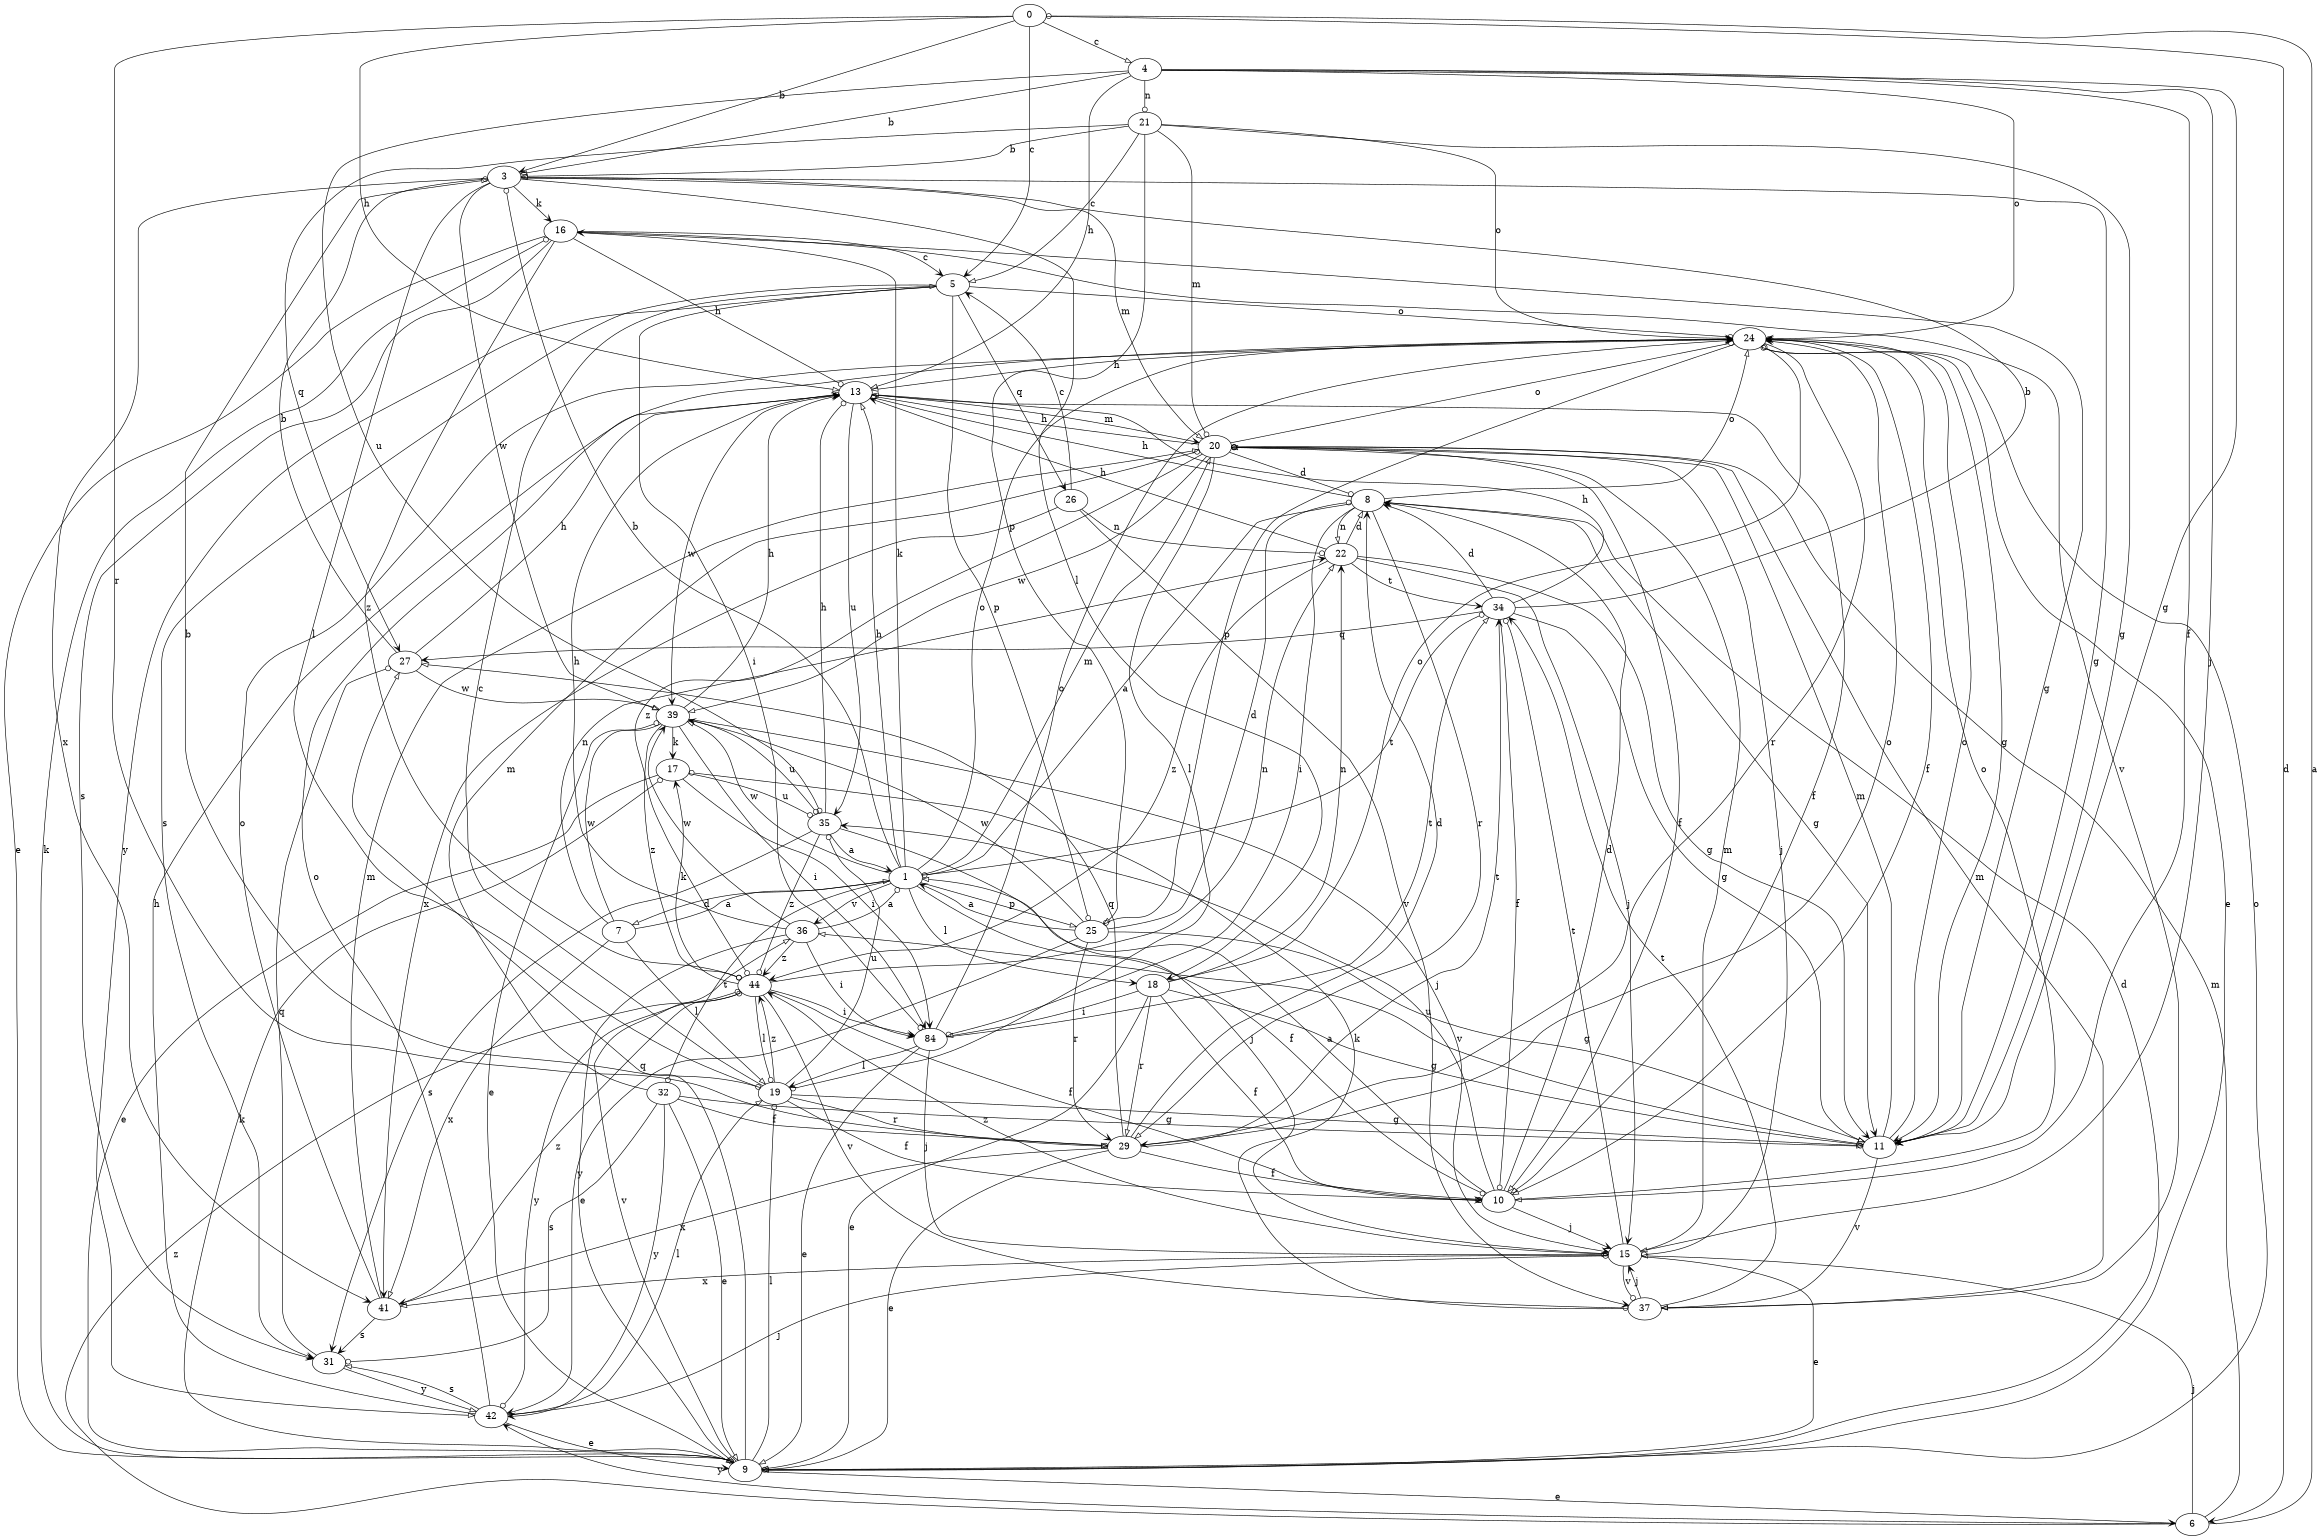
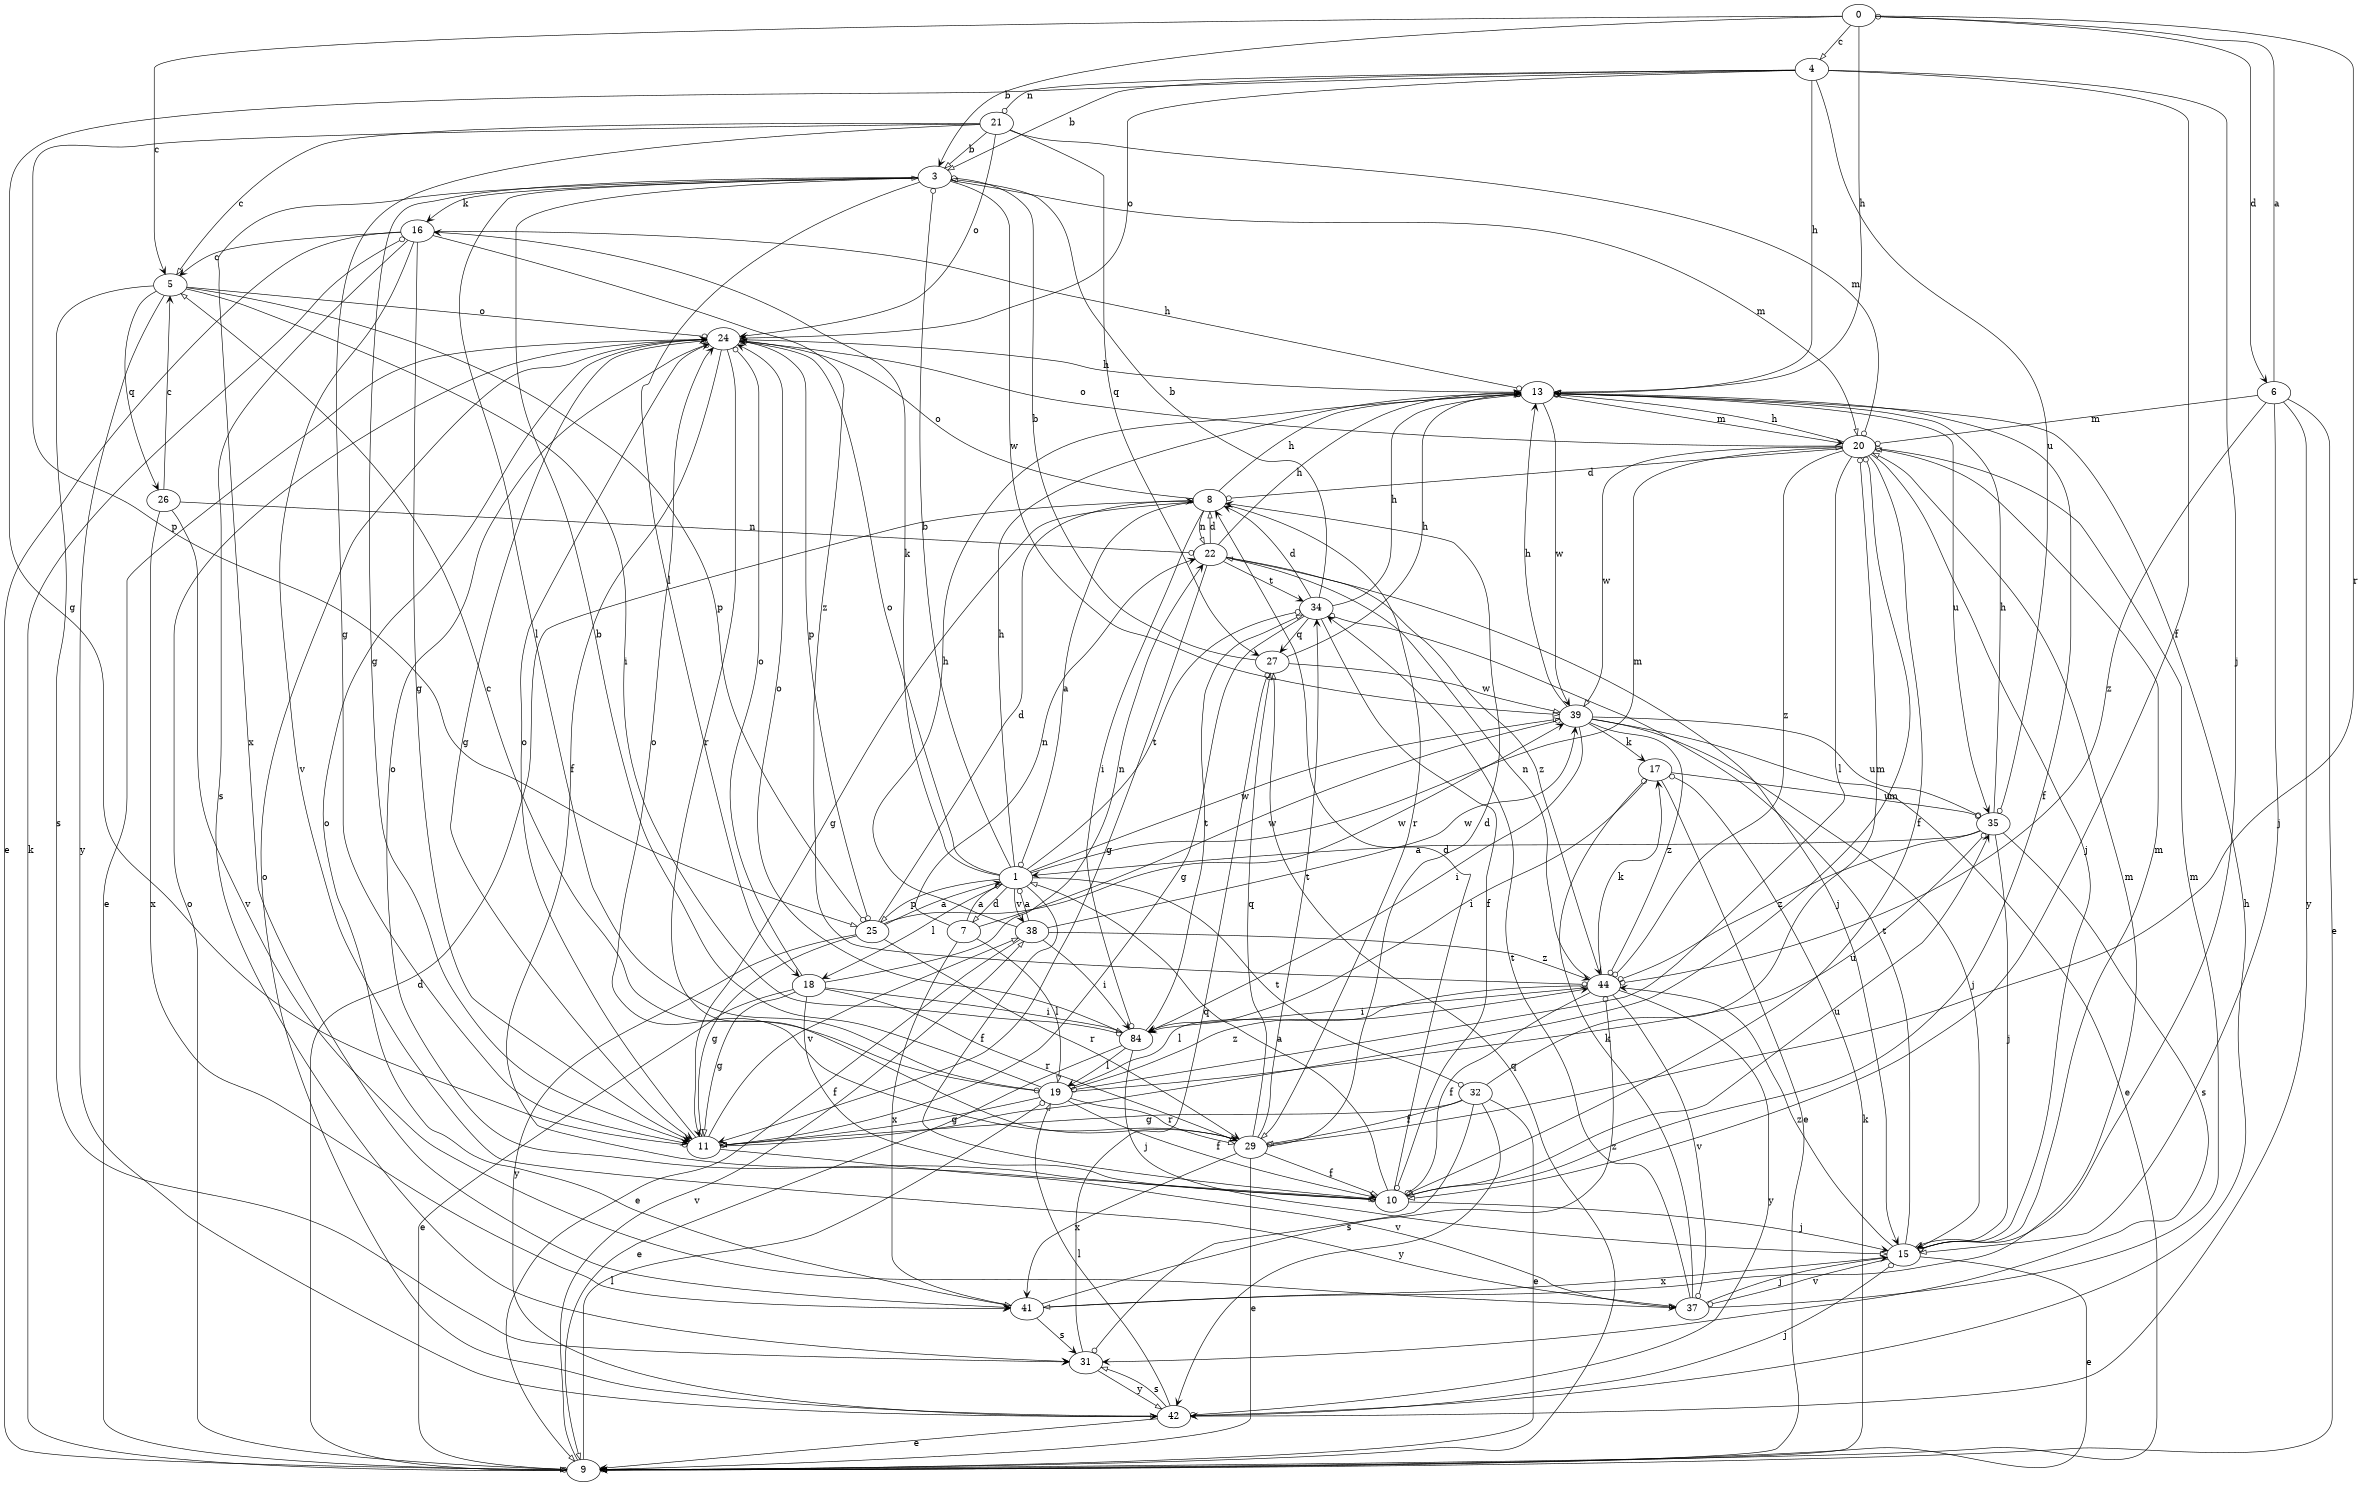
(802, 932) -> (1032, 932)
(1466, 1497) -> (1995, 1452)
